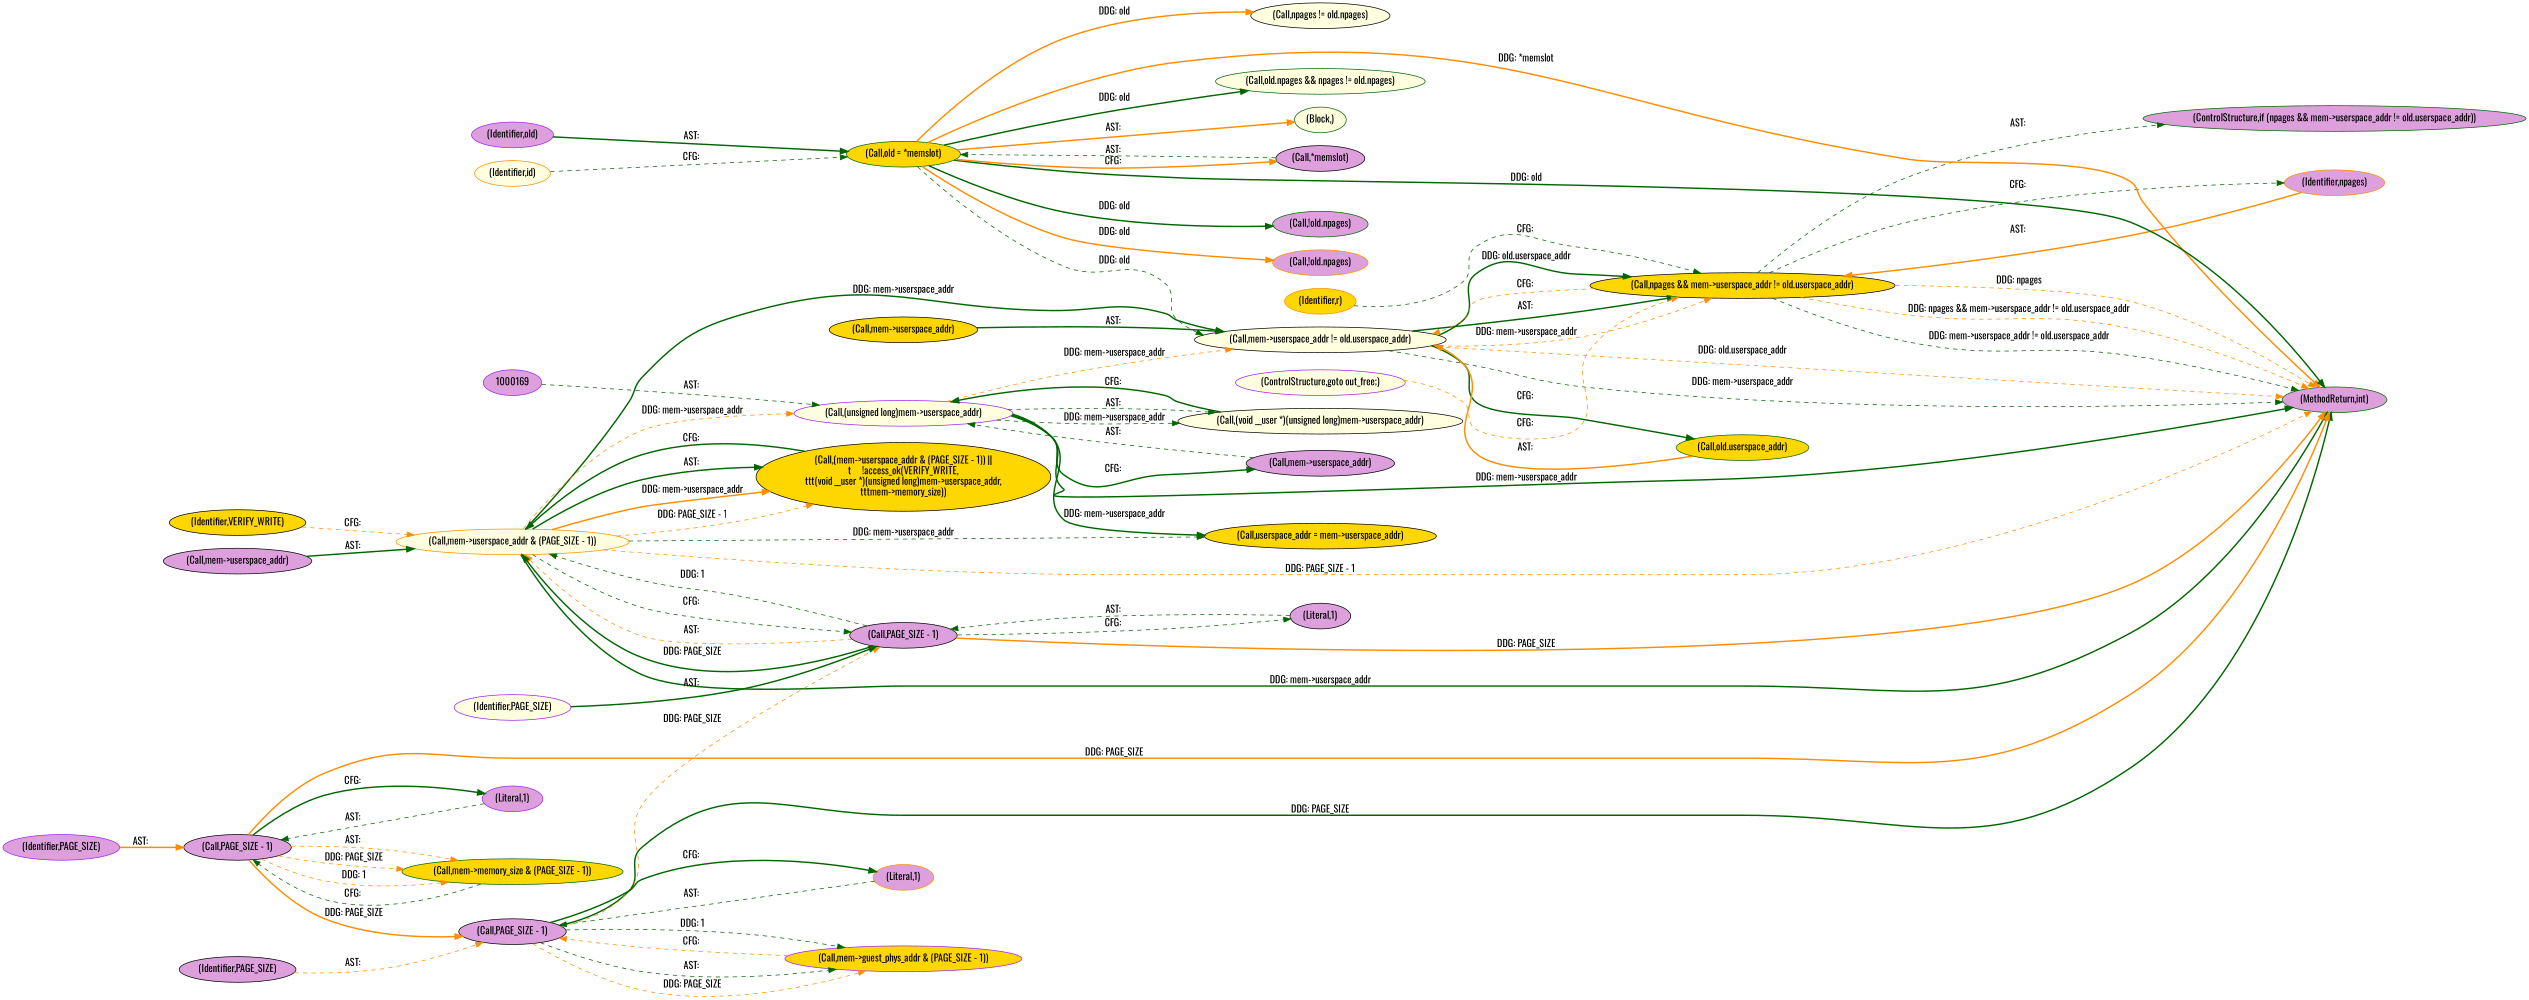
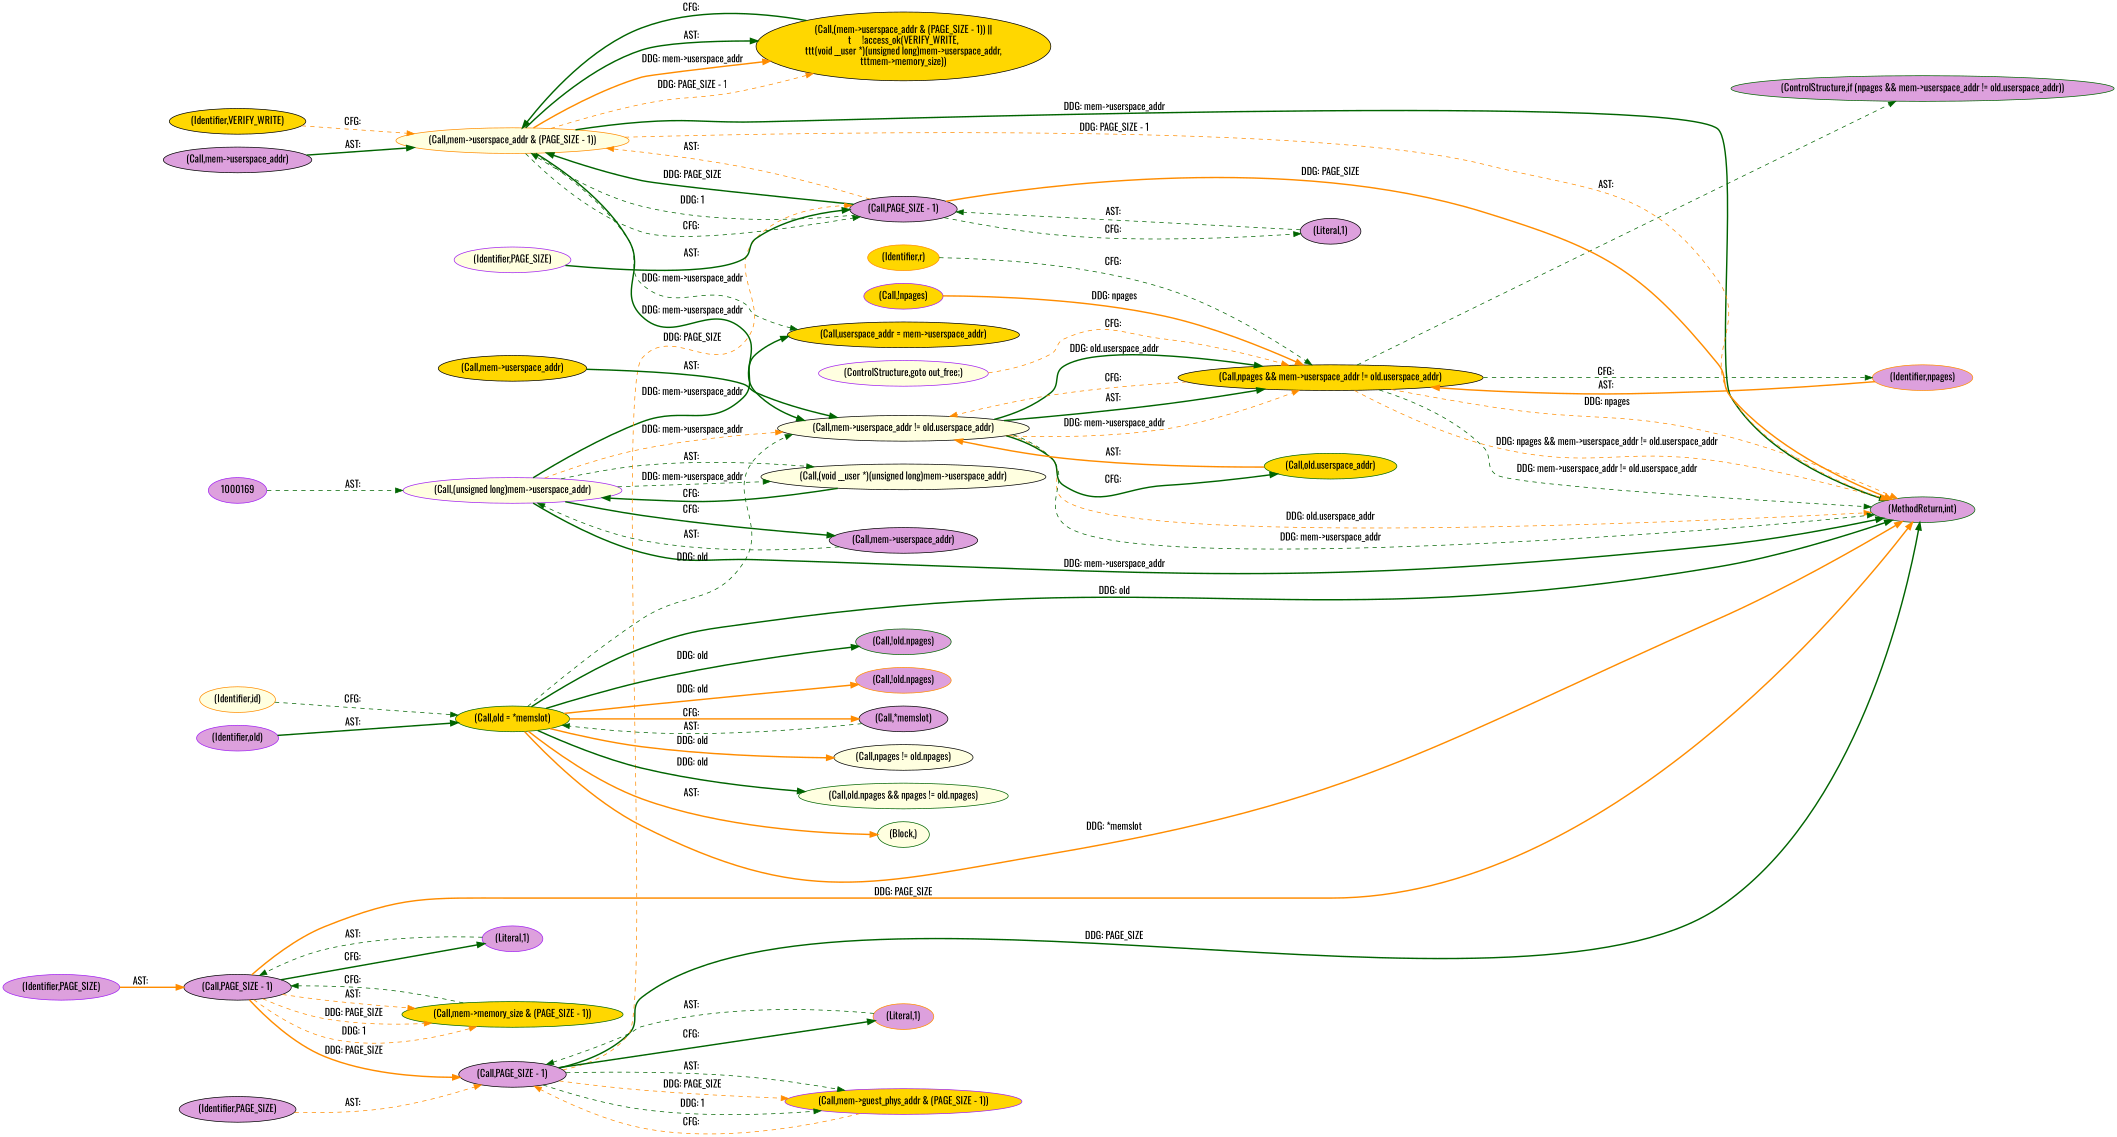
none -> (903, 296)
(638, 433) -> none
